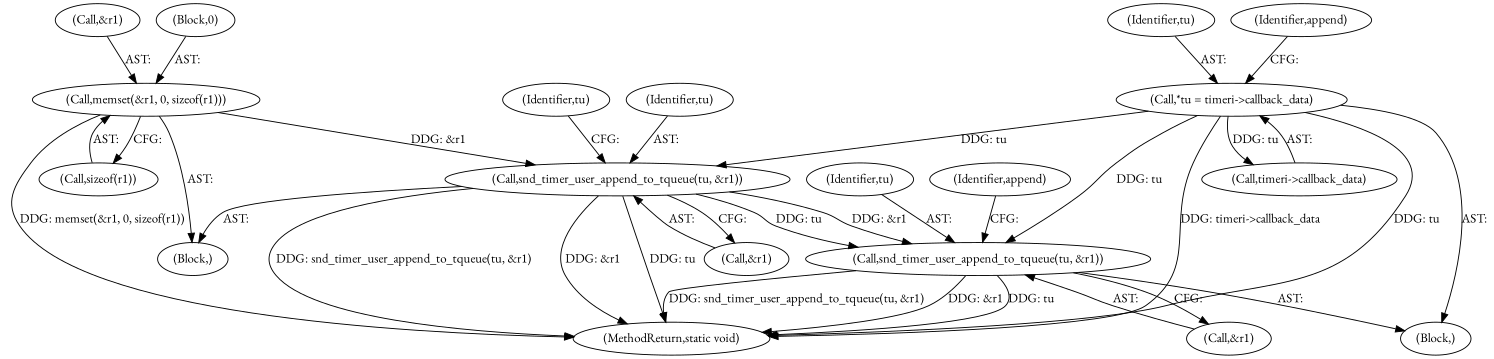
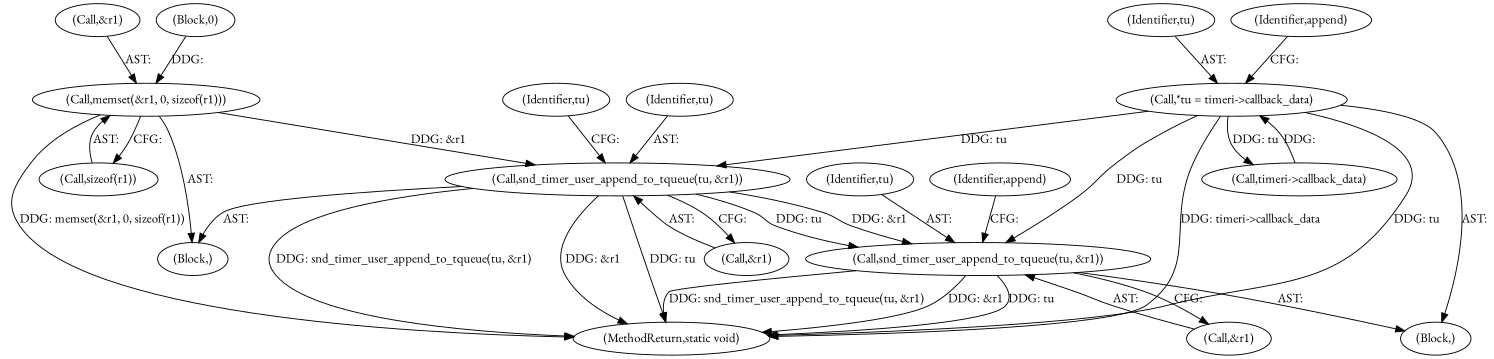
(189, 60) -> (189, 60)
(1301, 140) -> (1301, 140)
